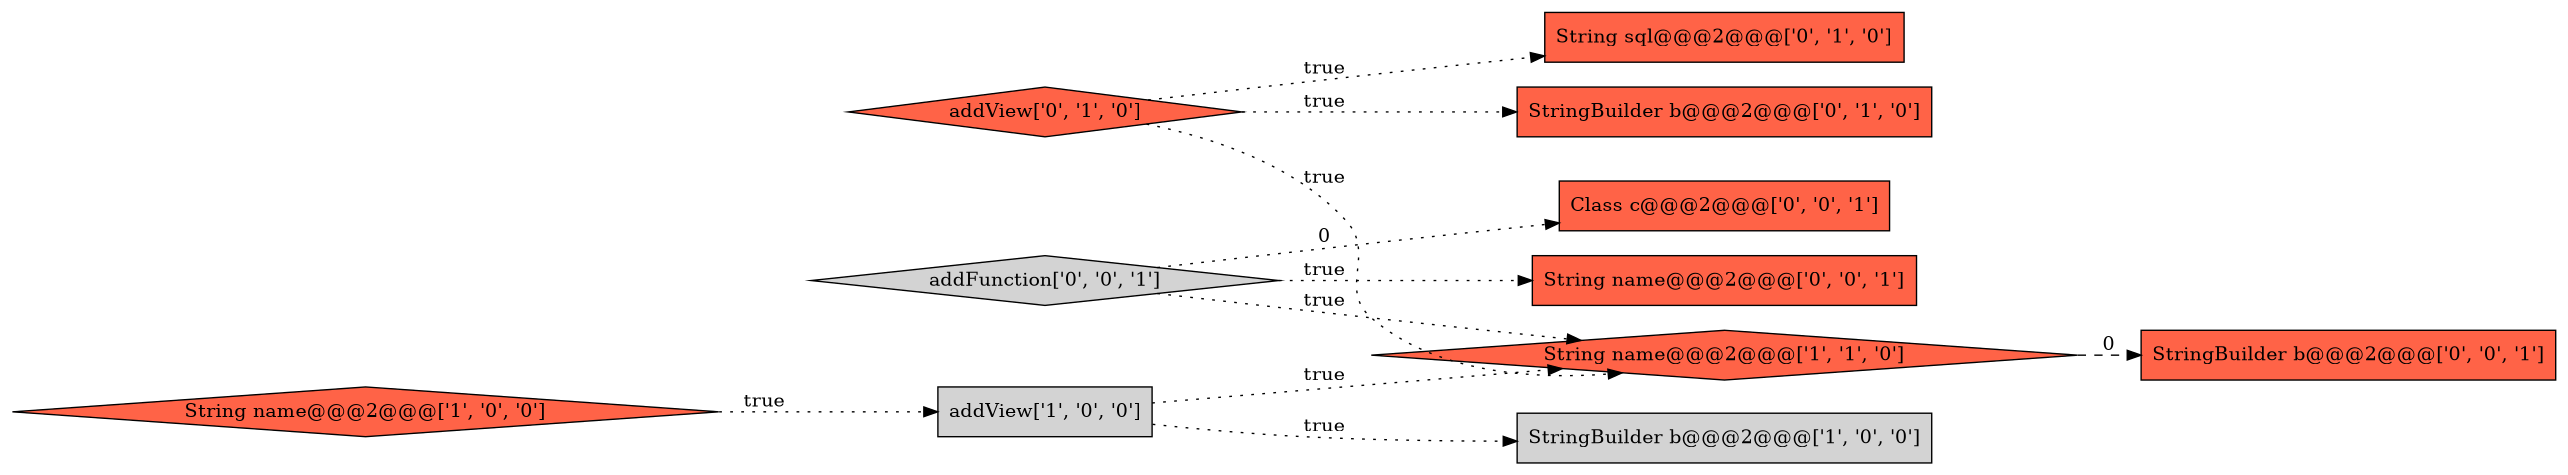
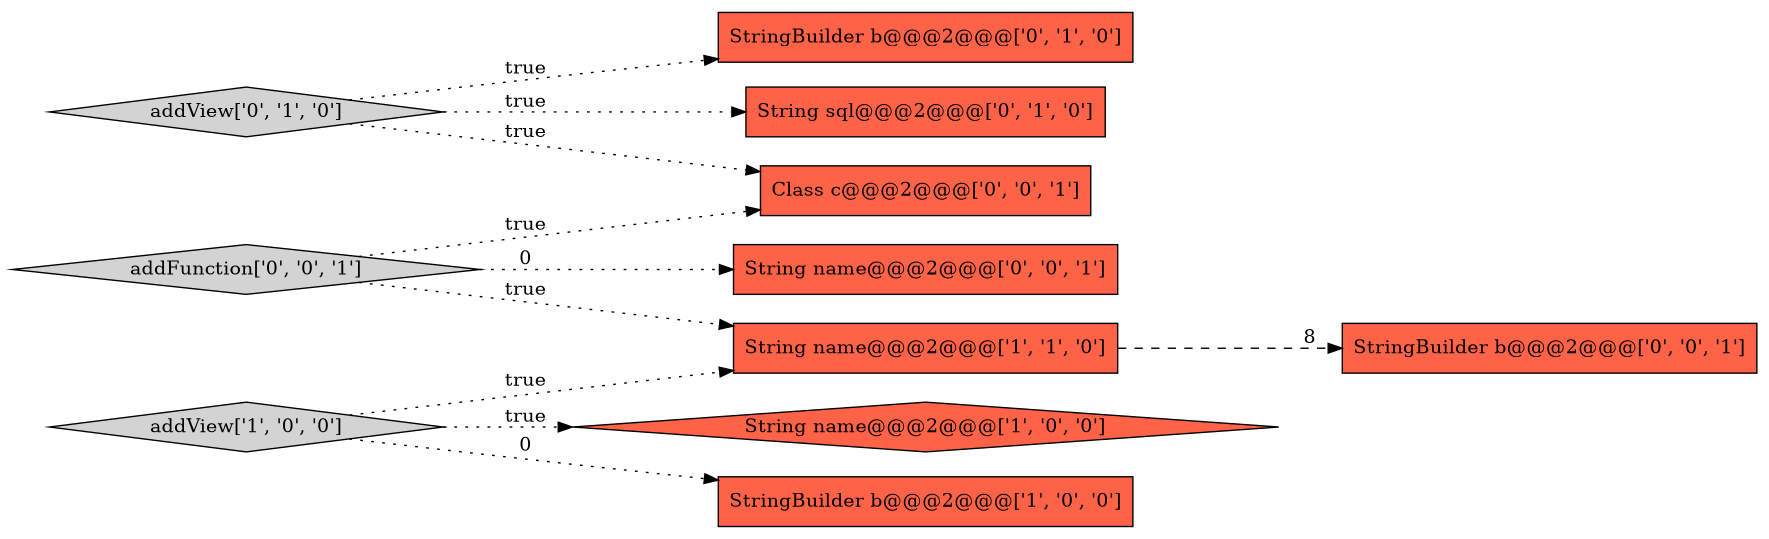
(1045, 112) -> (246, 112)
(1325, 237) -> (526, 225)
(1358, 267) -> (548, 147)
(1325, 270) -> (526, 259)
(2109, 345) -> (1310, 338)
(1724, 355) -> (926, 348)
(821, 412) -> (501, 427)
(1045, 412) -> (246, 427)
(1325, 426) -> (526, 446)
(1724, 438) -> (926, 502)
